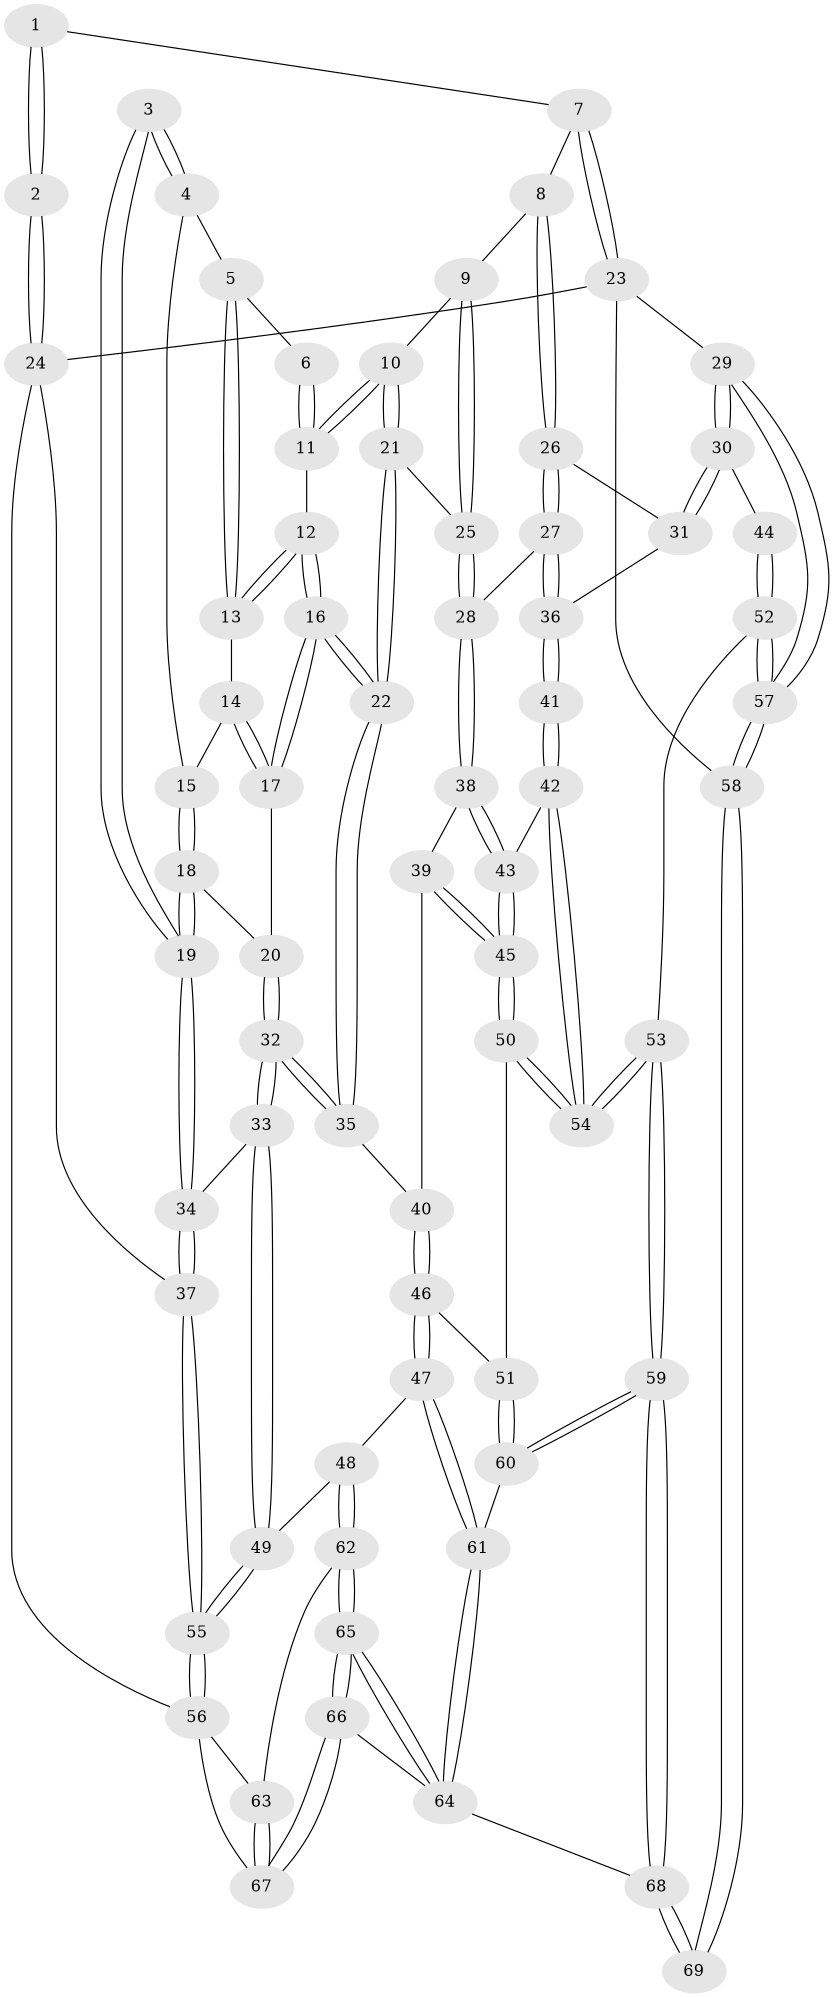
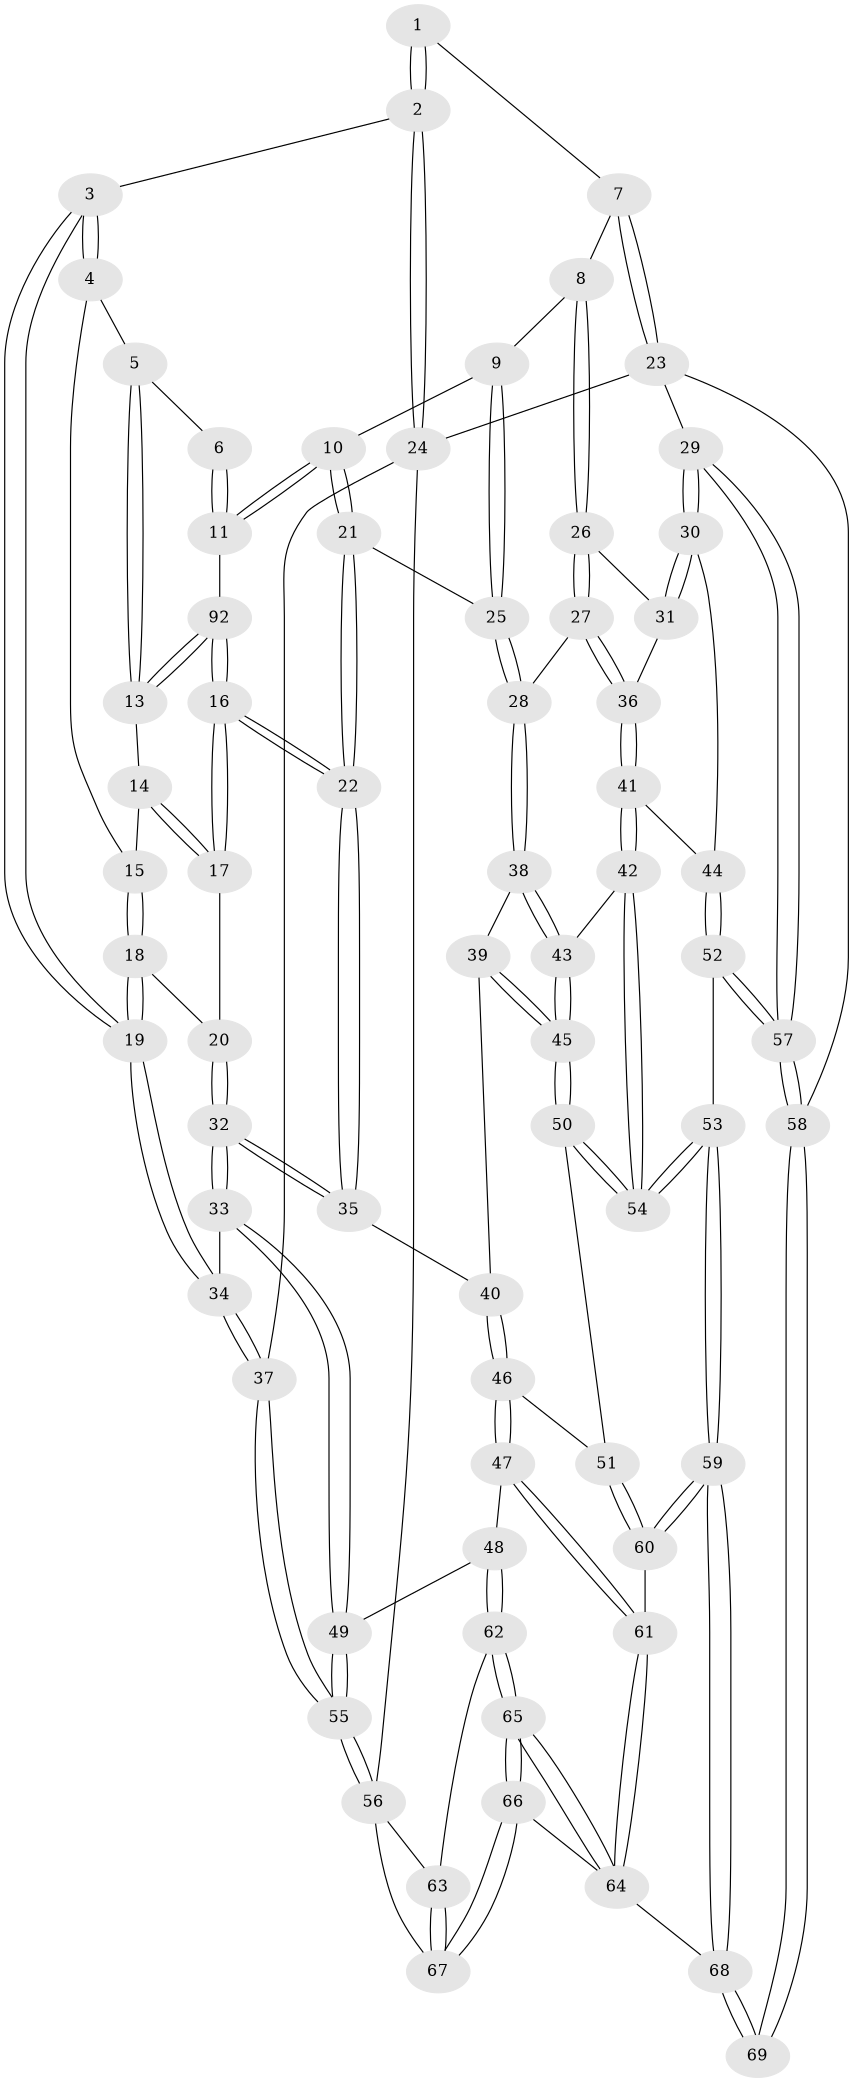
none -> (255, 153)
(307, 533) -> (220, 618)
none -> (671, 829)
